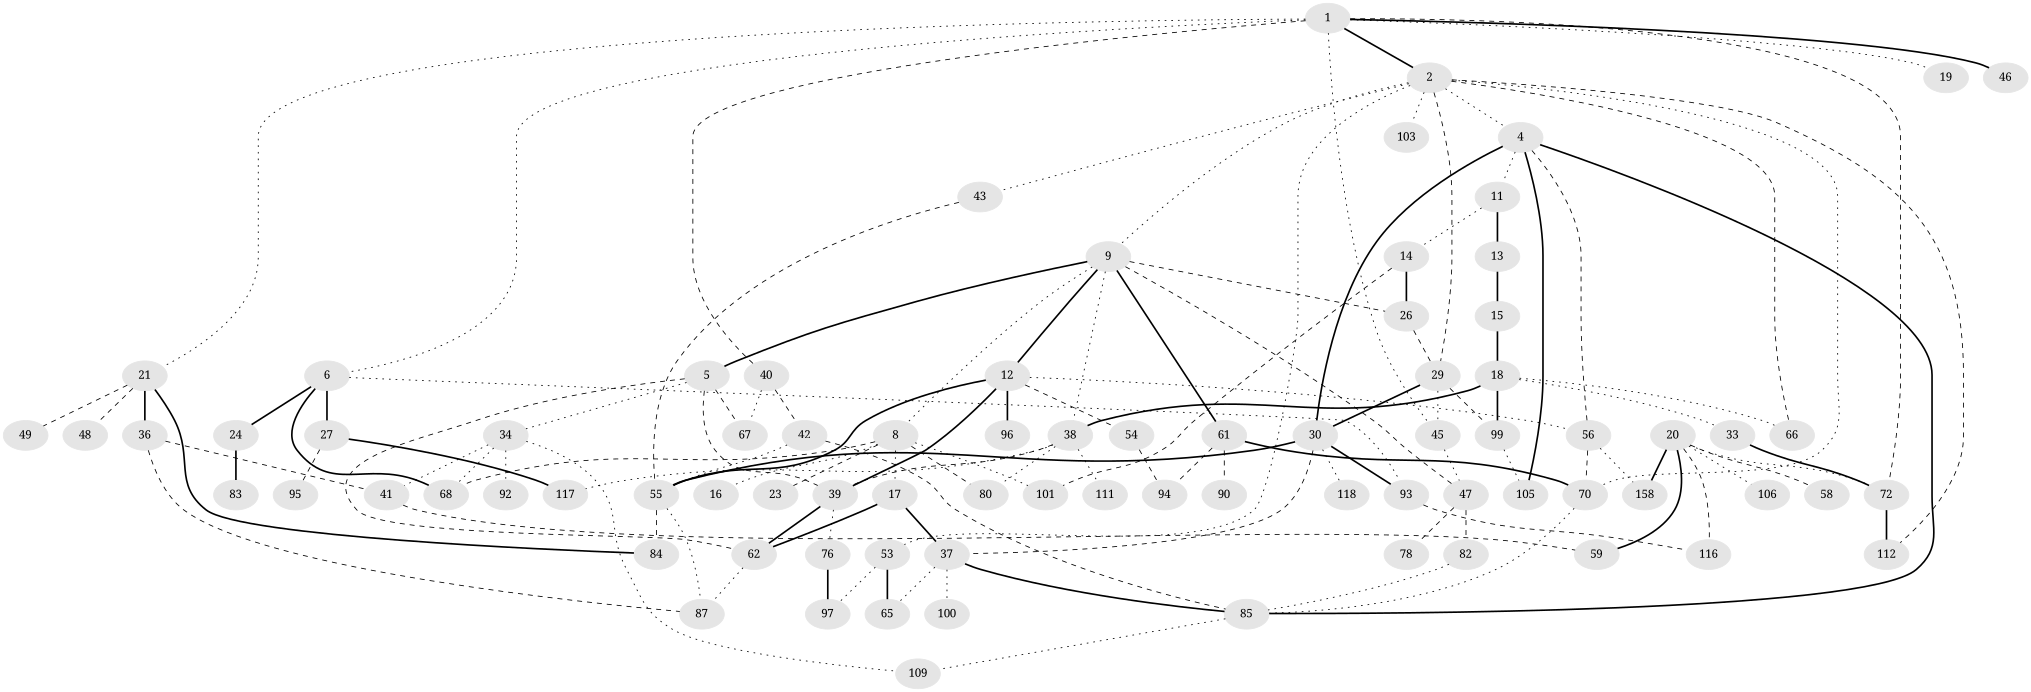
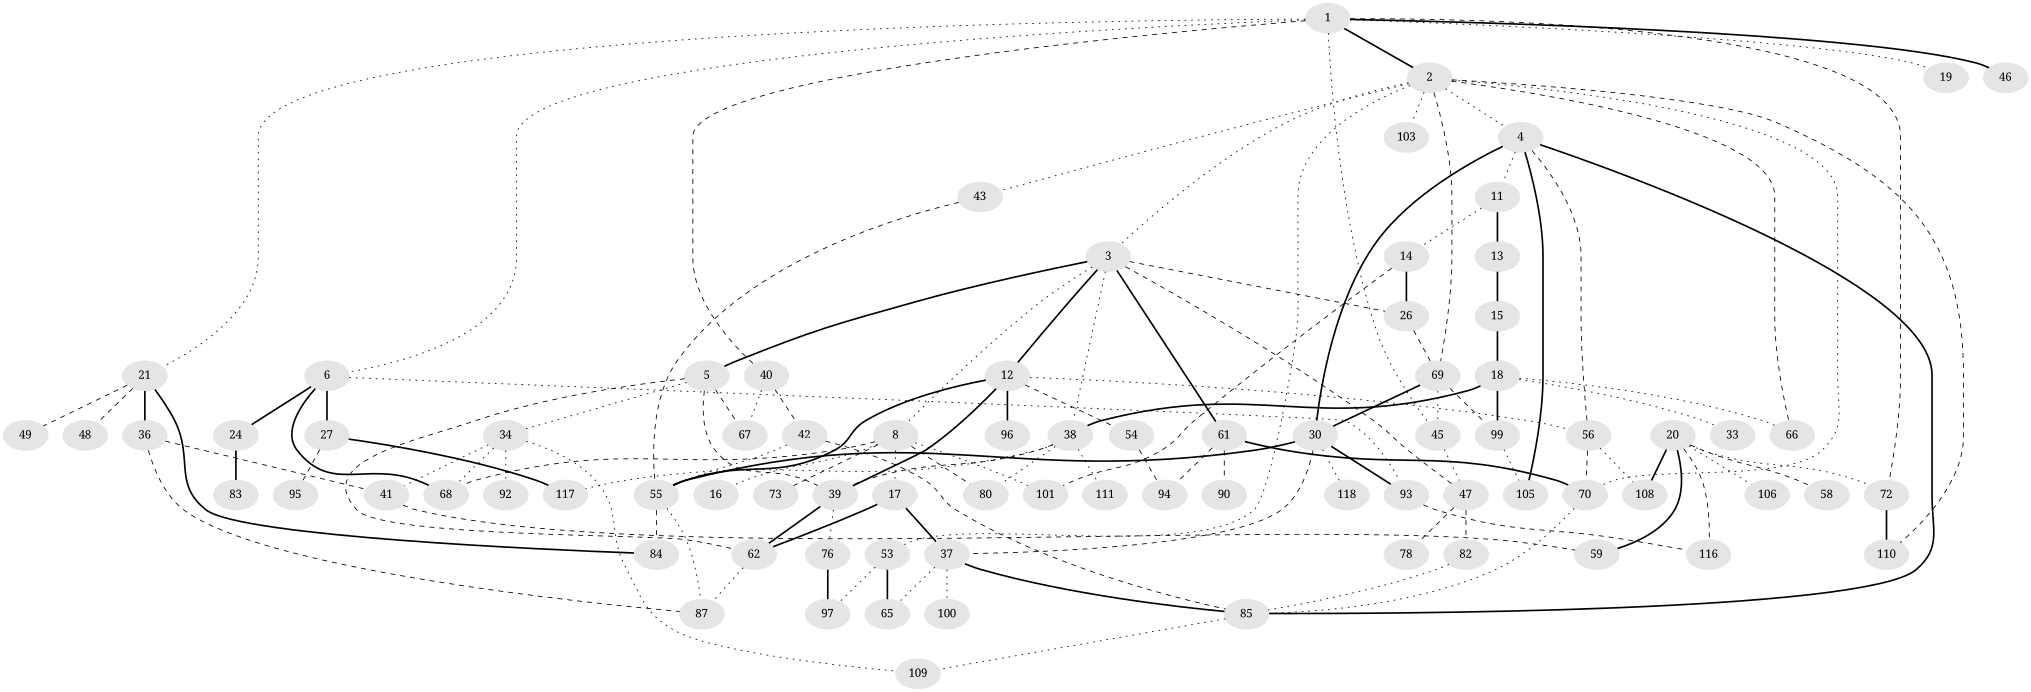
(1108, 257) -> (1108, 257)
(1438, 376) -> (1438, 376)
(1788, 459) -> none
(776, 495) -> (776, 495)
(1645, 495) -> (1645, 495)
(1887, 555) -> (1887, 555)
